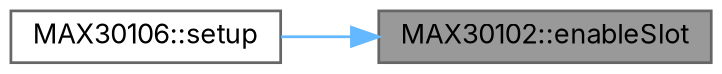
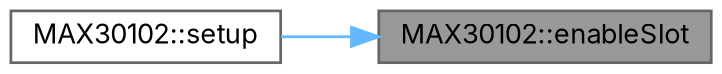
(146, 37) -> (146, 37)
